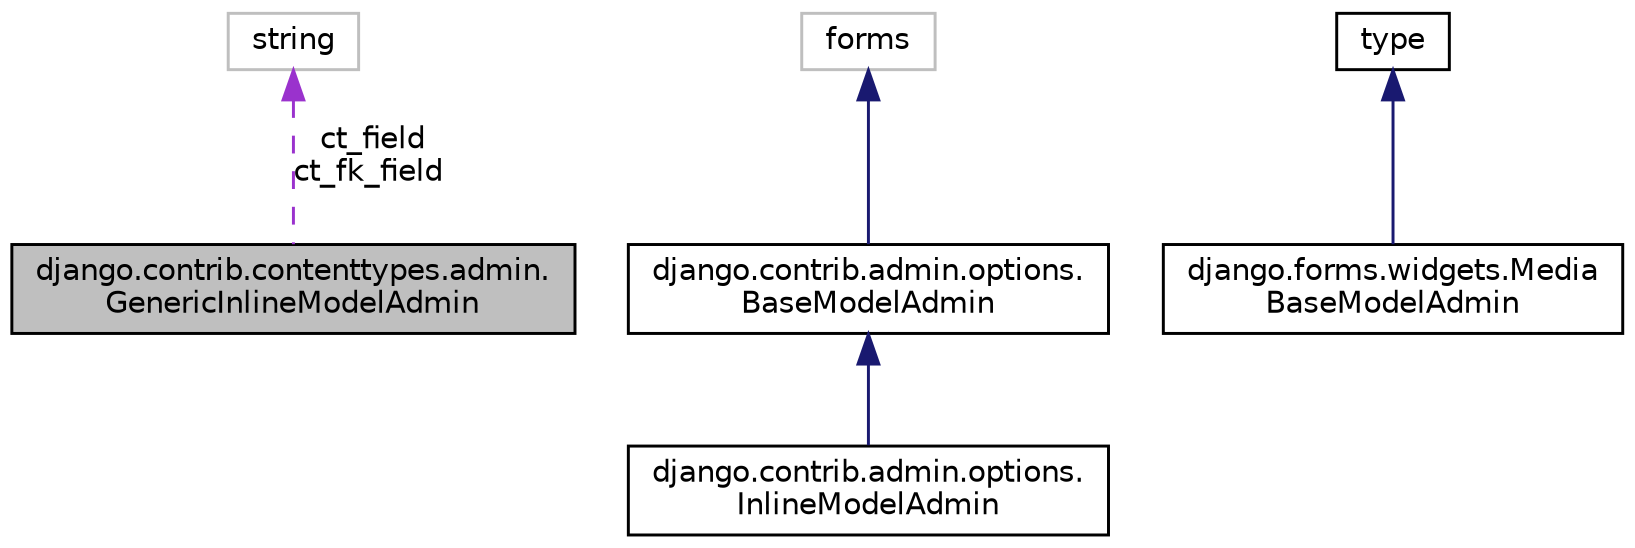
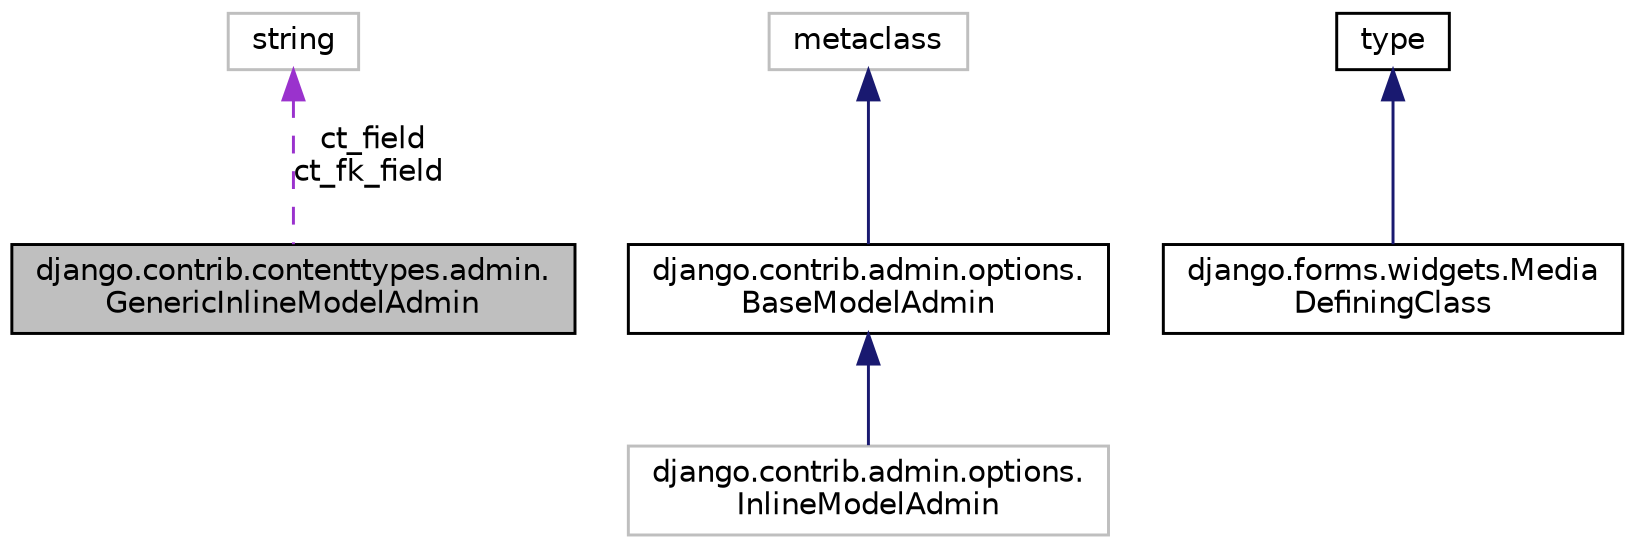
(868, 41) -> (868, 41)
(1393, 289) -> (1393, 289)
(868, 491) -> (868, 491)
